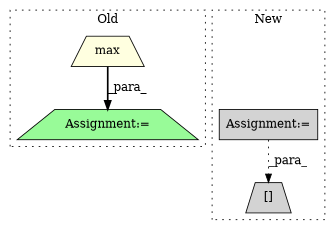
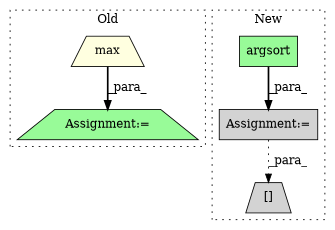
none -> (268, 51)
